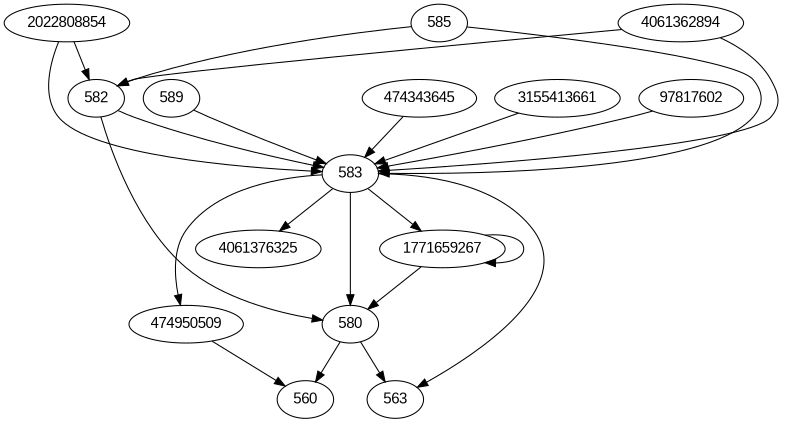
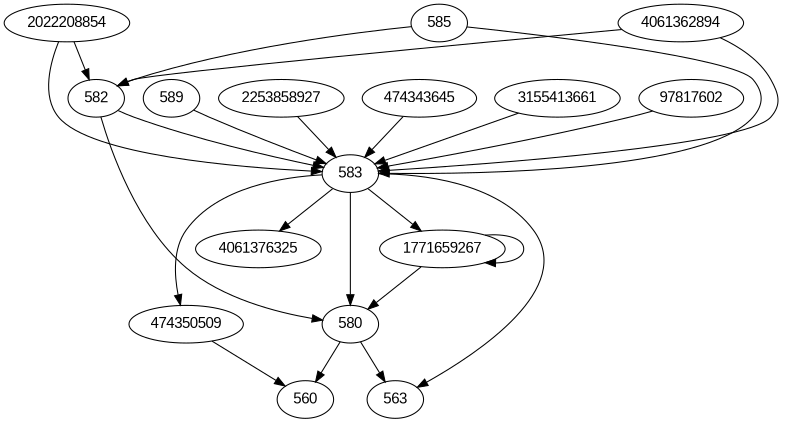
(67, 23) -> (67, 23)
none -> (281, 98)
(186, 324) -> (186, 324)
